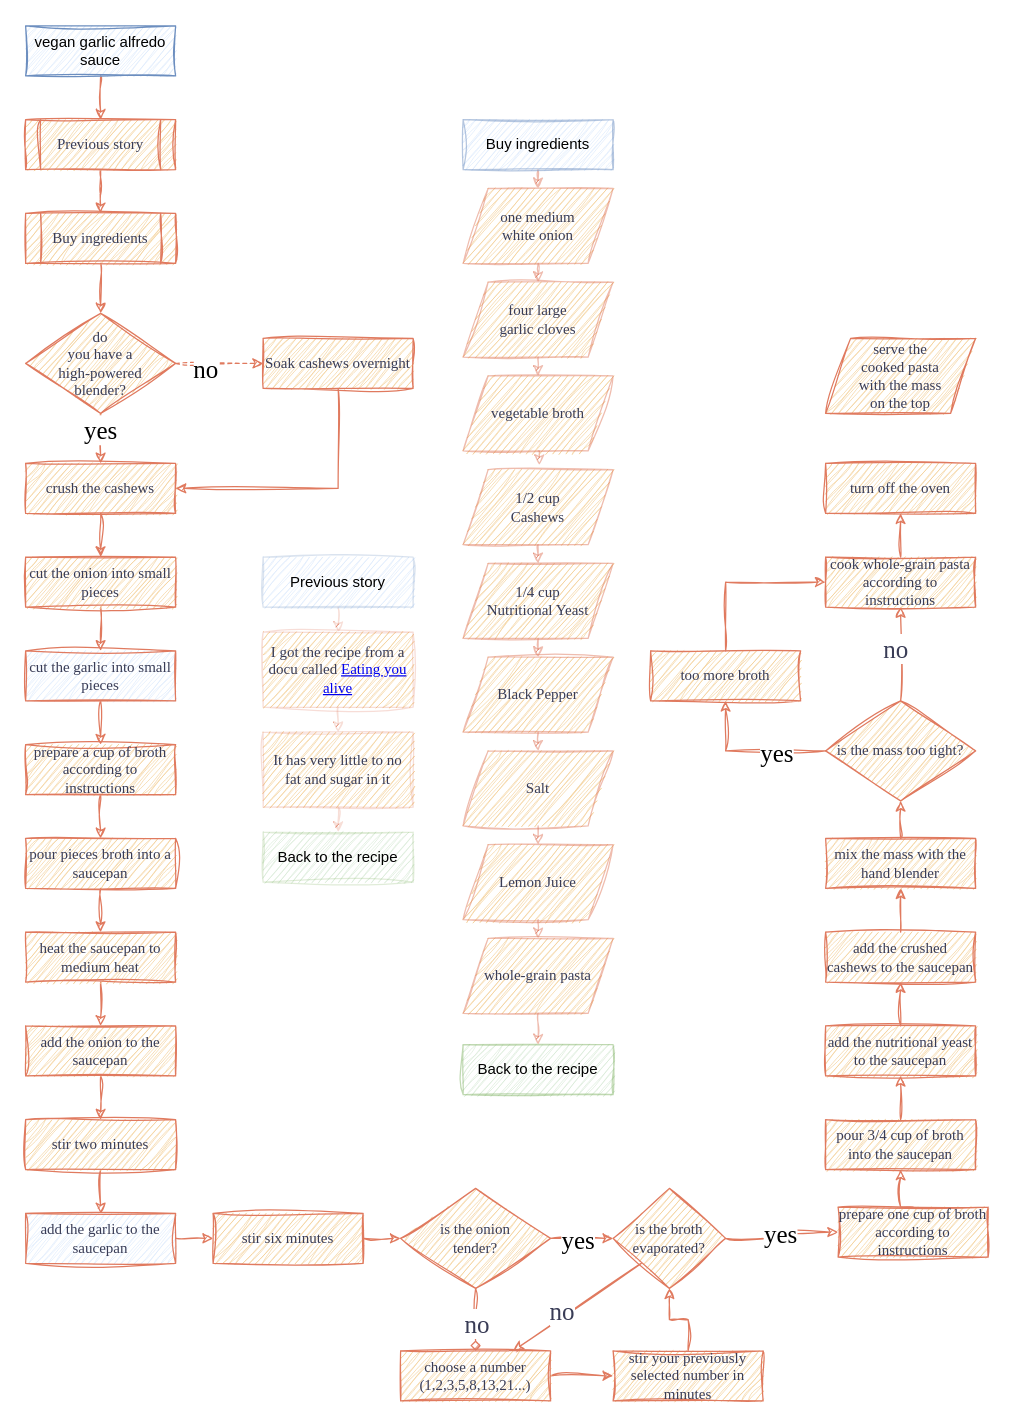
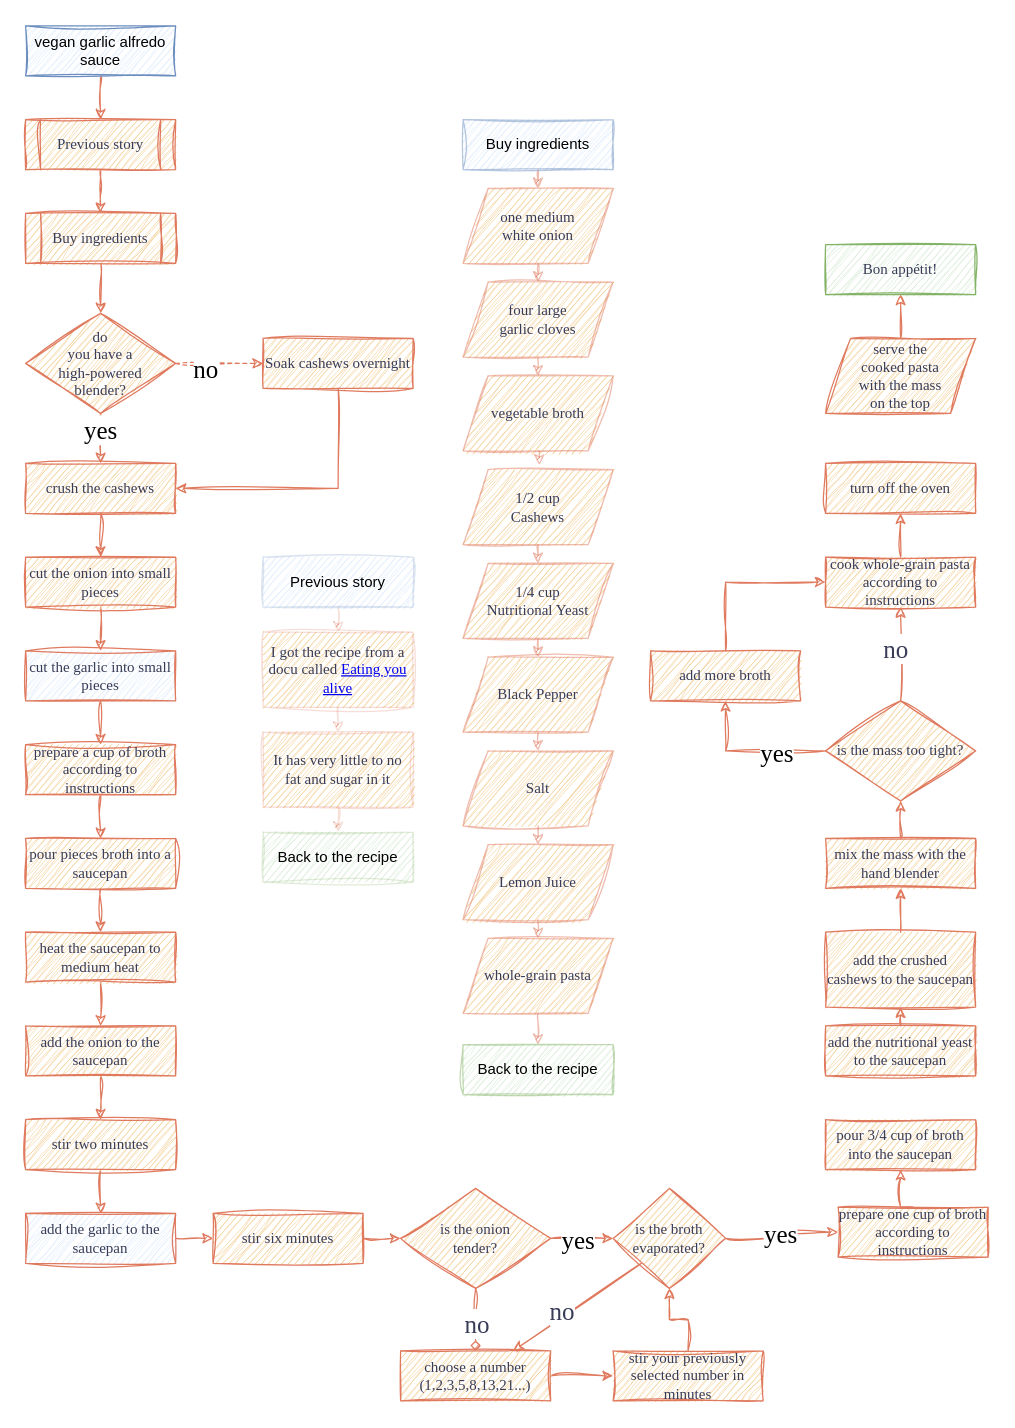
none -> (901, 269)
none -> (901, 320)
(726, 676) -> (726, 676)
(901, 957) -> (901, 969)
(901, 1101) -> none
